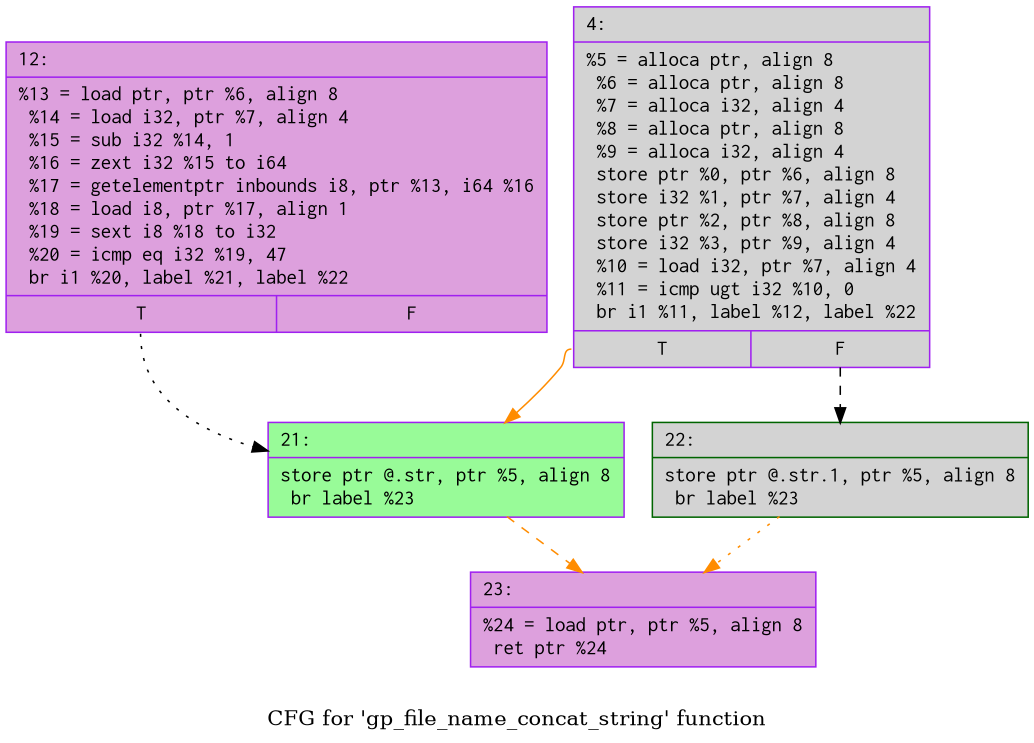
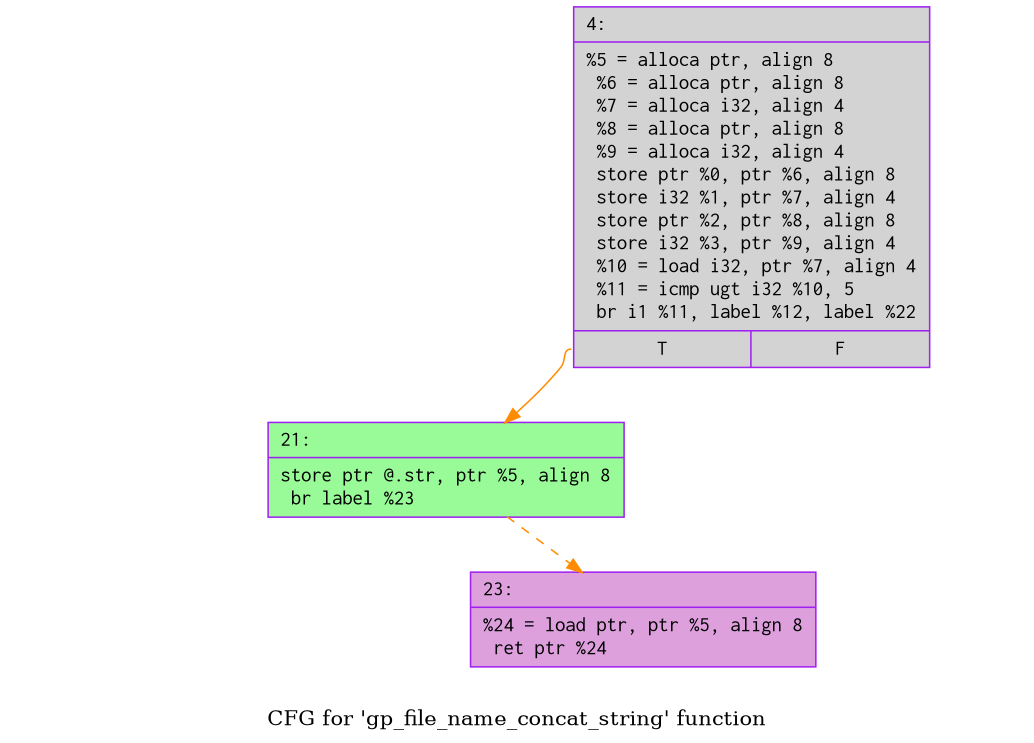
(277, 187) -> none
(720, 289) -> (720, 289)
(840, 470) -> none
